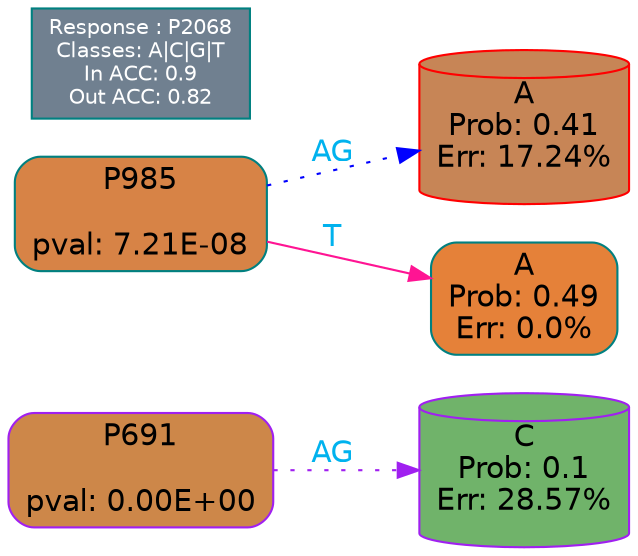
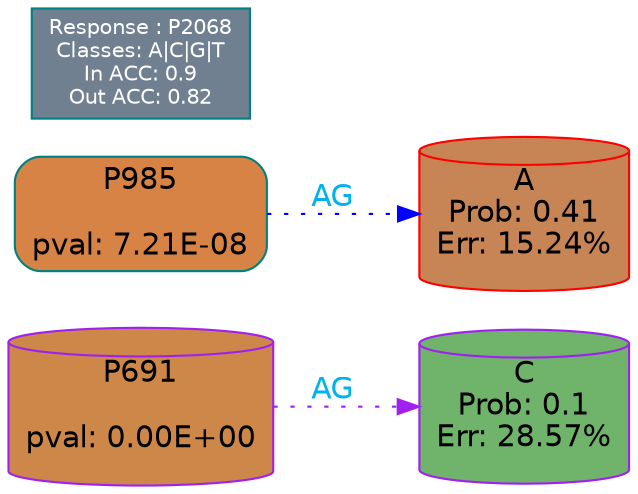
(524, 127) -> (524, 214)
(524, 299) -> none
(141, 470) -> (141, 407)
